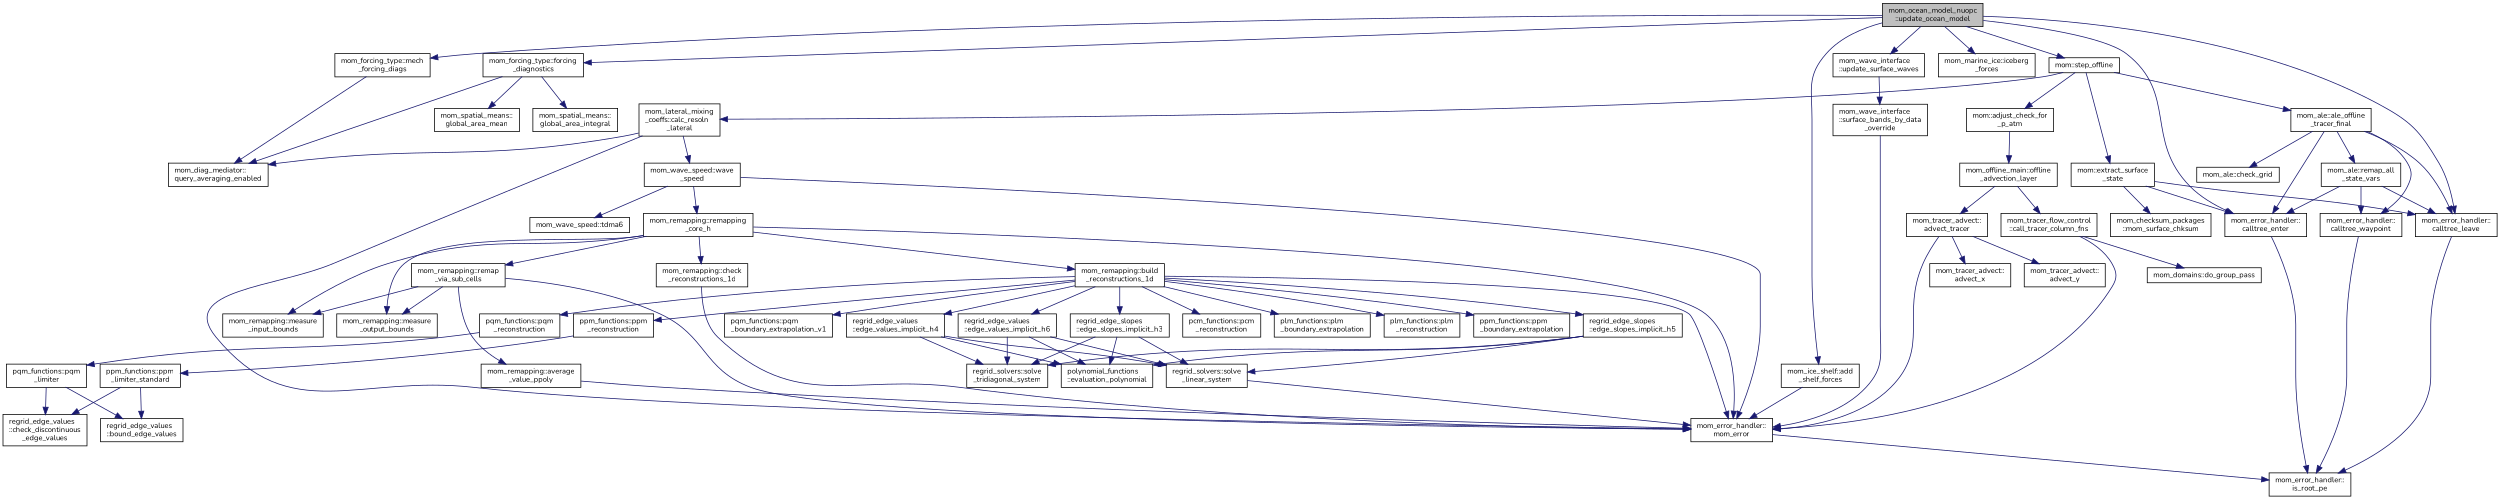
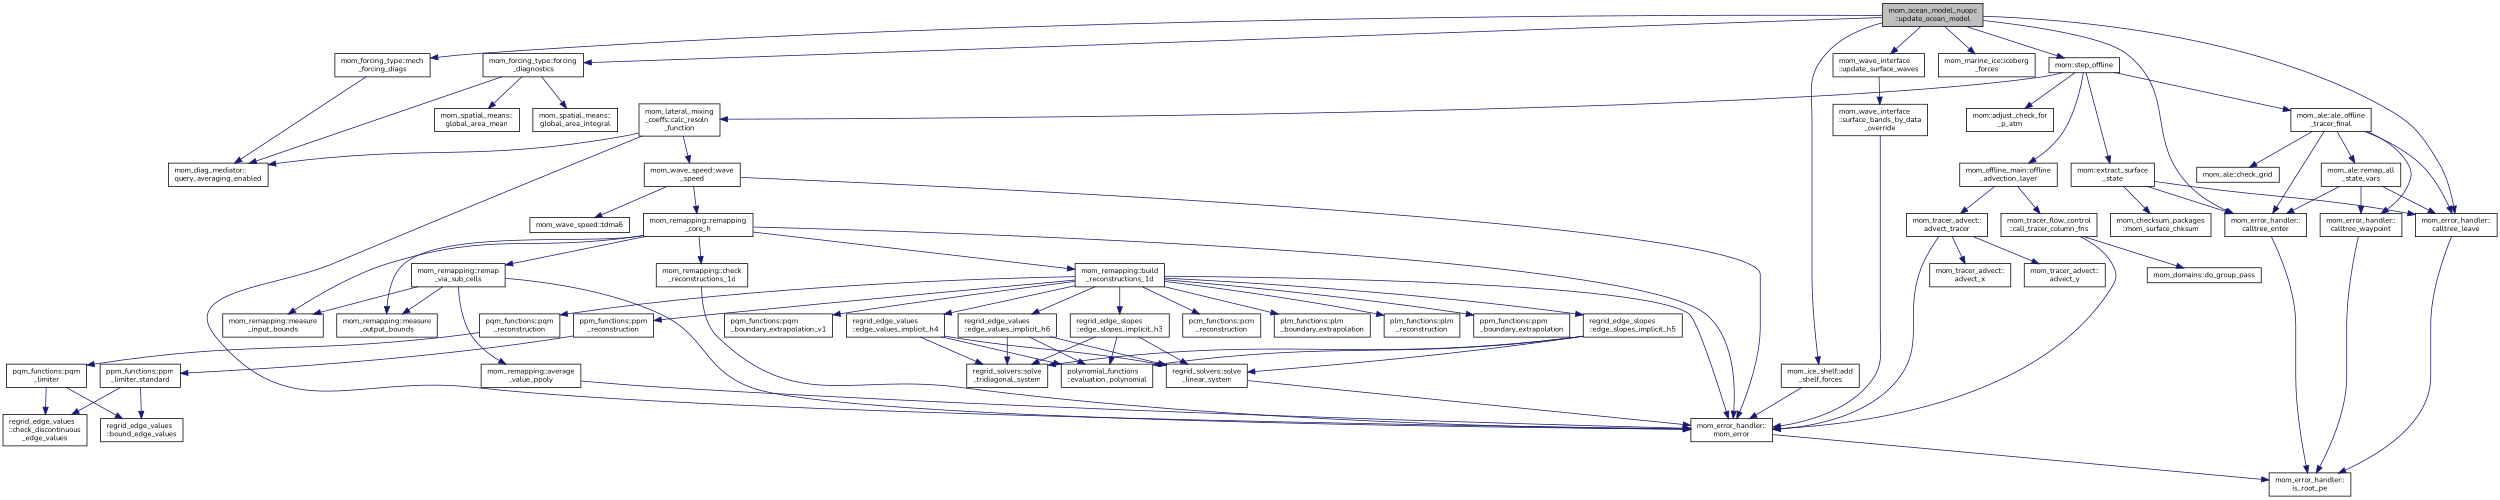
(680, 120) -> (680, 120)
(2009, 143) -> (2069, 121)
